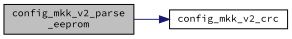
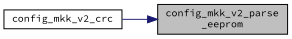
(147, 19) -> (135, 19)
